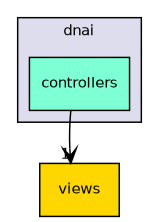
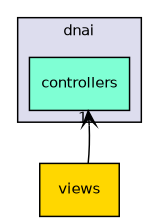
(70, 132) -> (89, 144)
